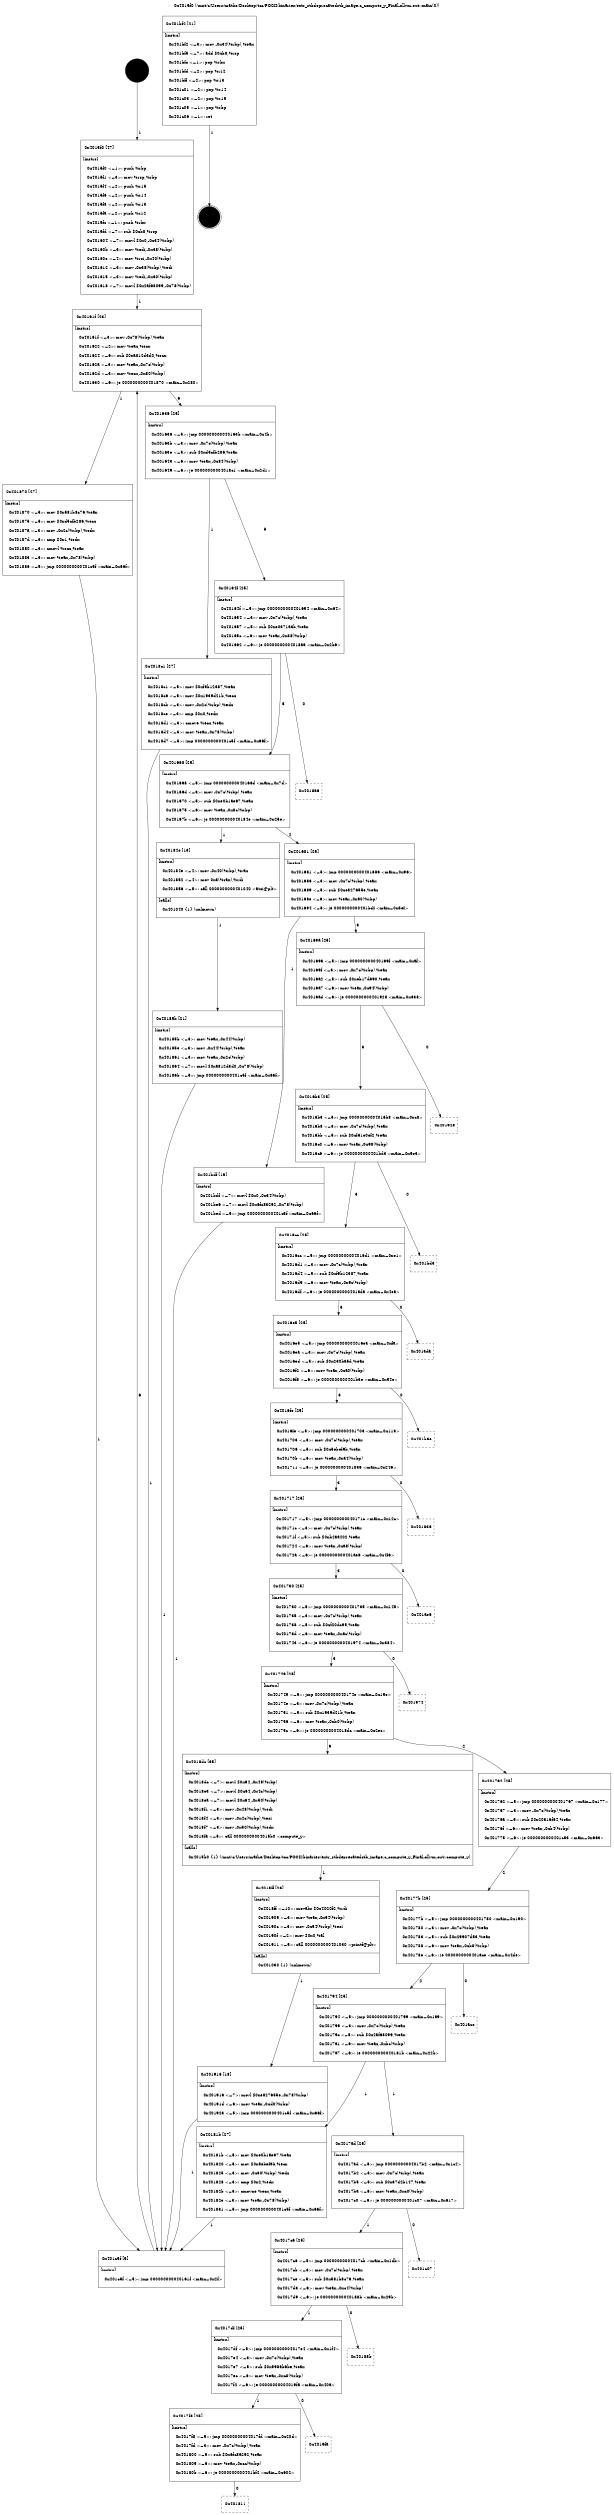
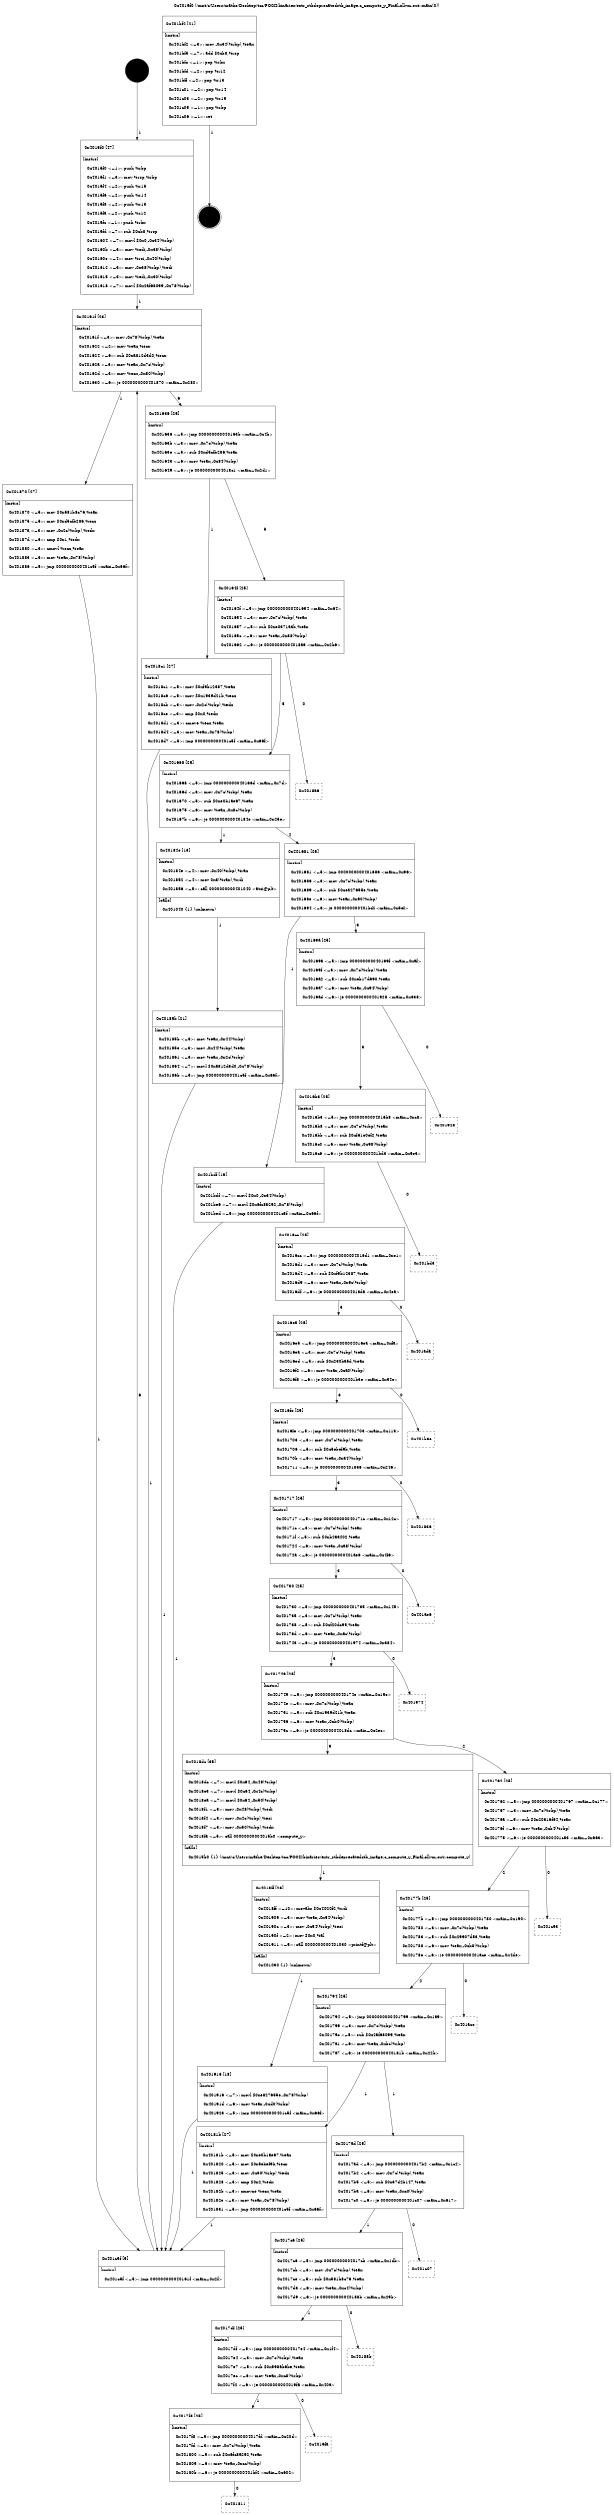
(351, 1193) -> none
none -> (547, 1927)
